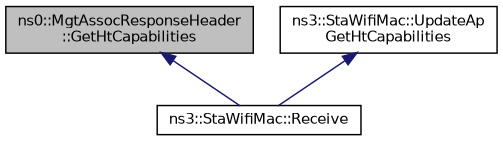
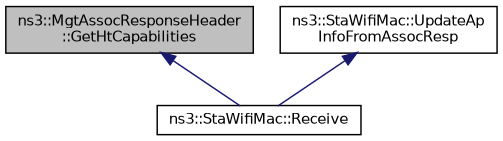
(130, 30) -> (130, 30)
(389, 30) -> (389, 30)
